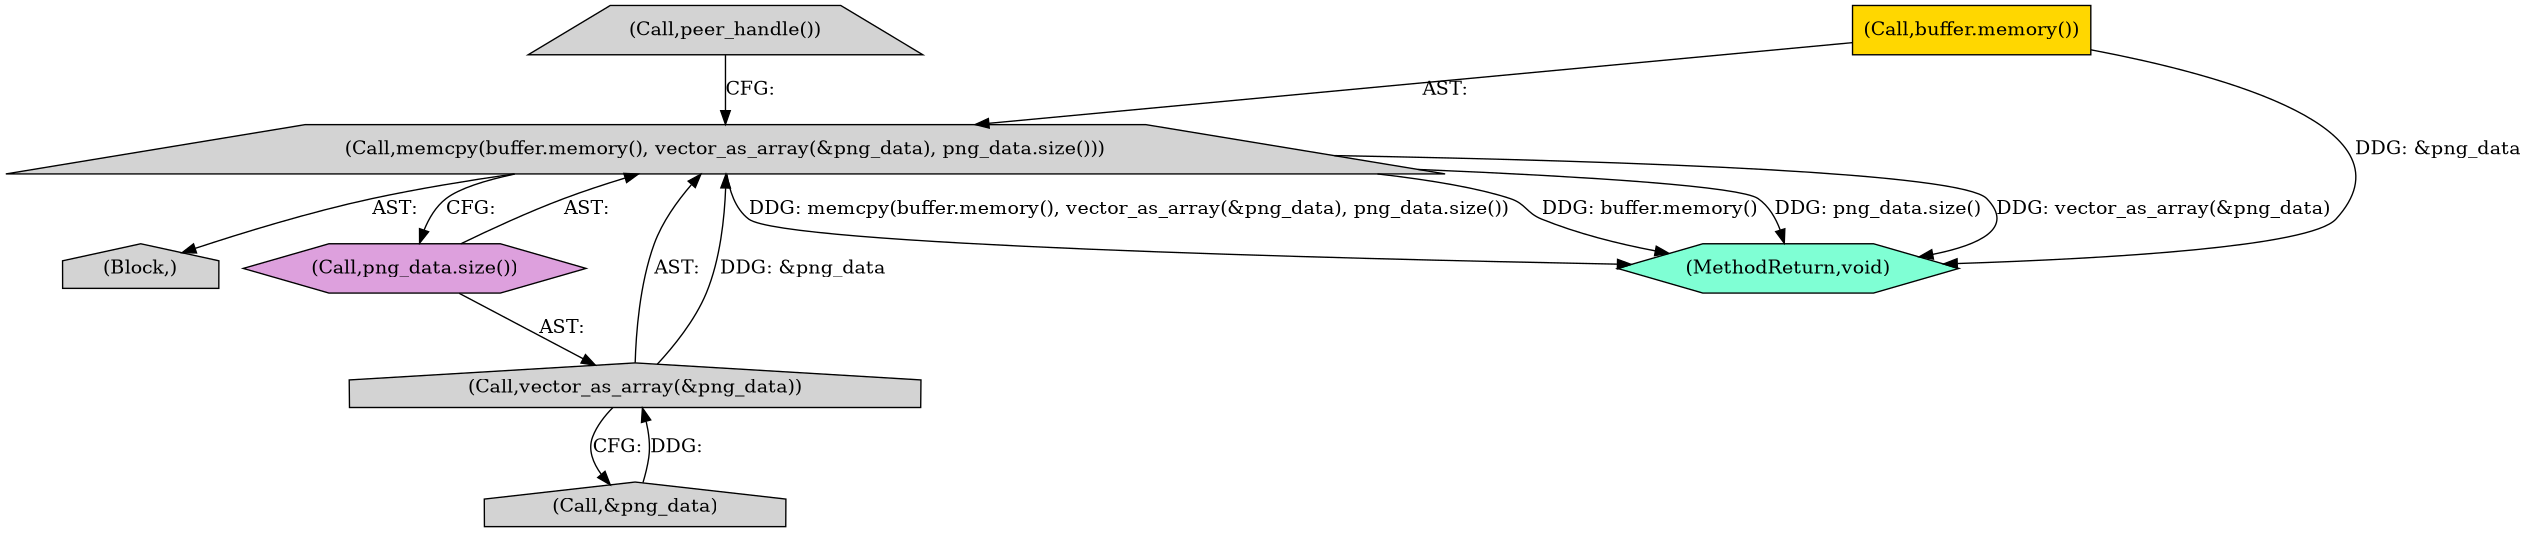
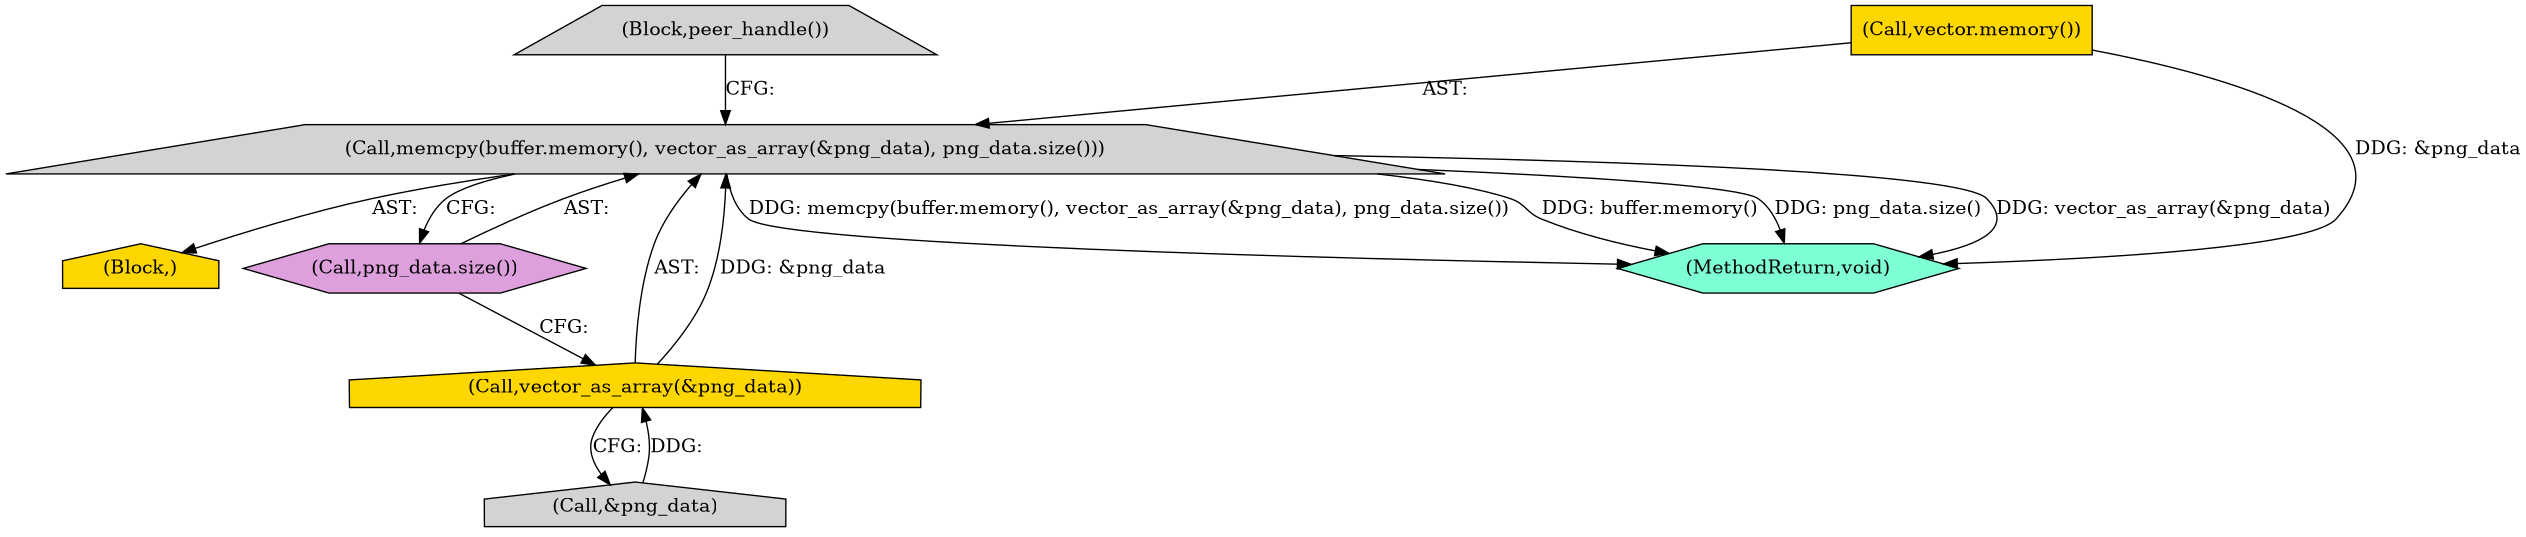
(725, 30) -> (725, 30)
(1972, 30) -> (1972, 30)
(141, 268) -> (141, 268)
(565, 328) -> (567, 328)
(635, 388) -> (635, 388)
